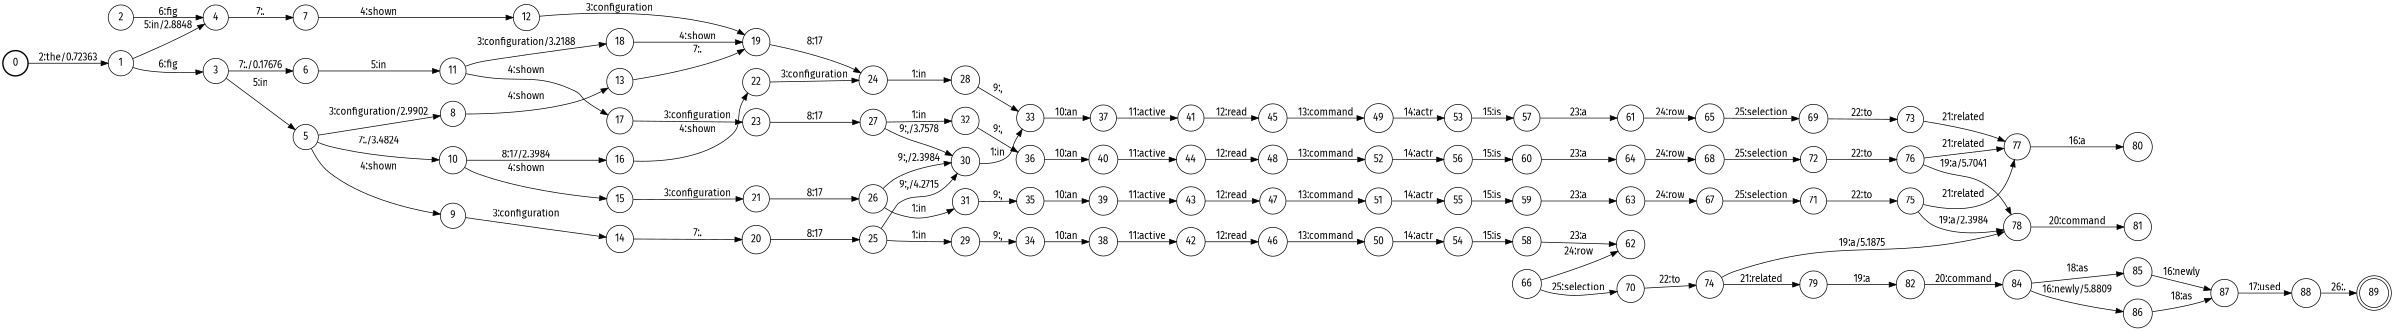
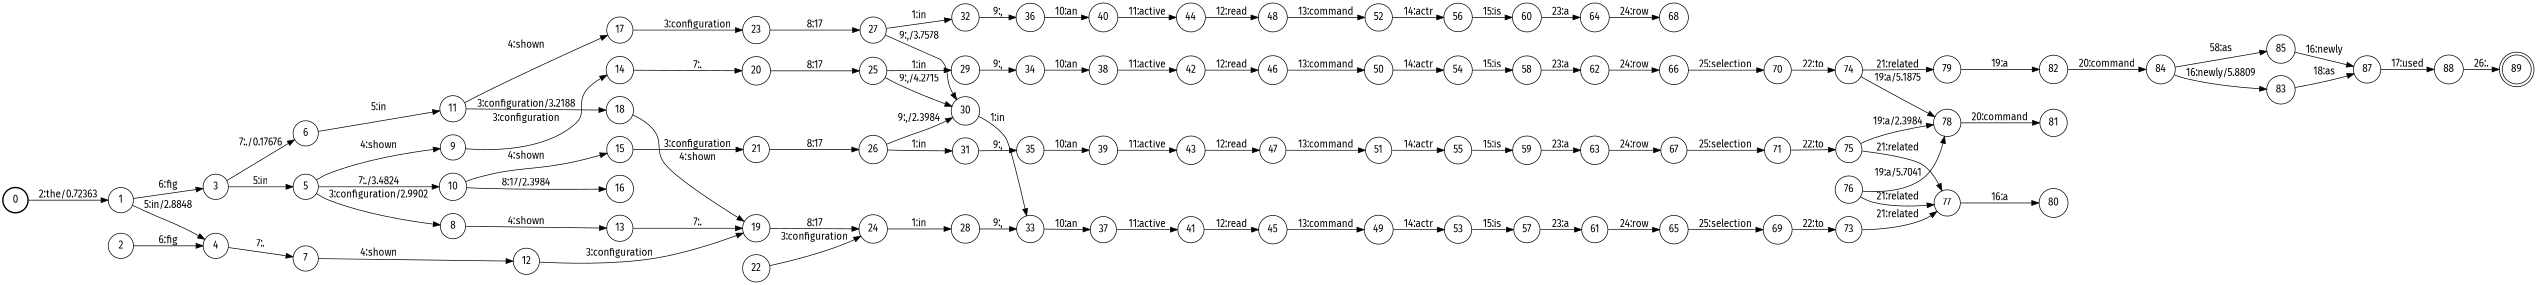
(704, 151) -> none
(1814, 160) -> none
(1577, 268) -> (1630, 70)
(2077, 269) -> (2221, 49)
(2138, 313) -> (2281, 90)
